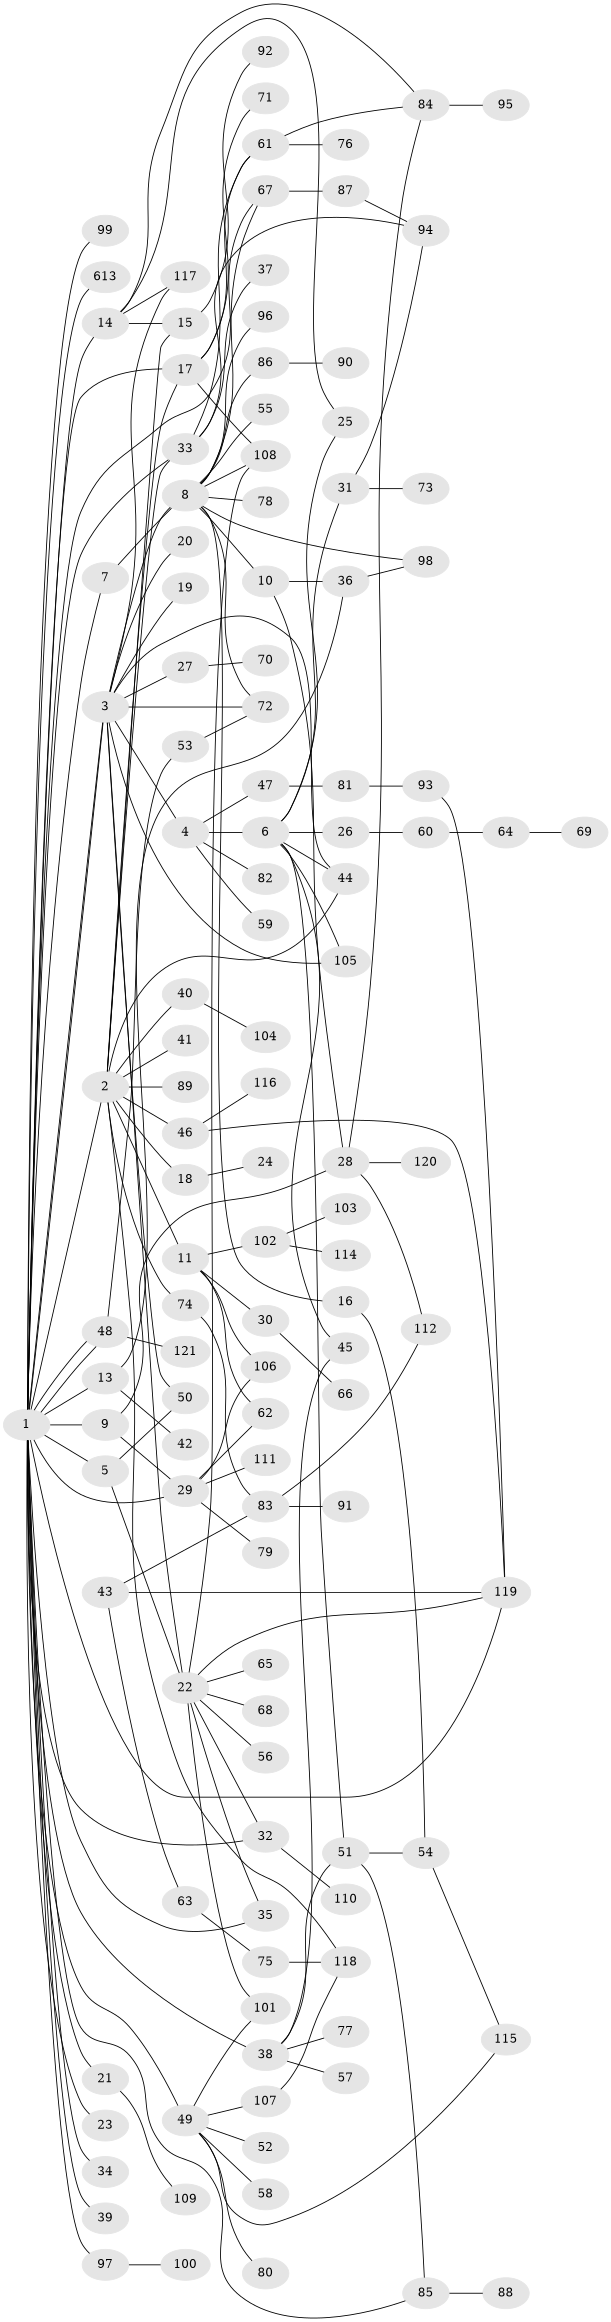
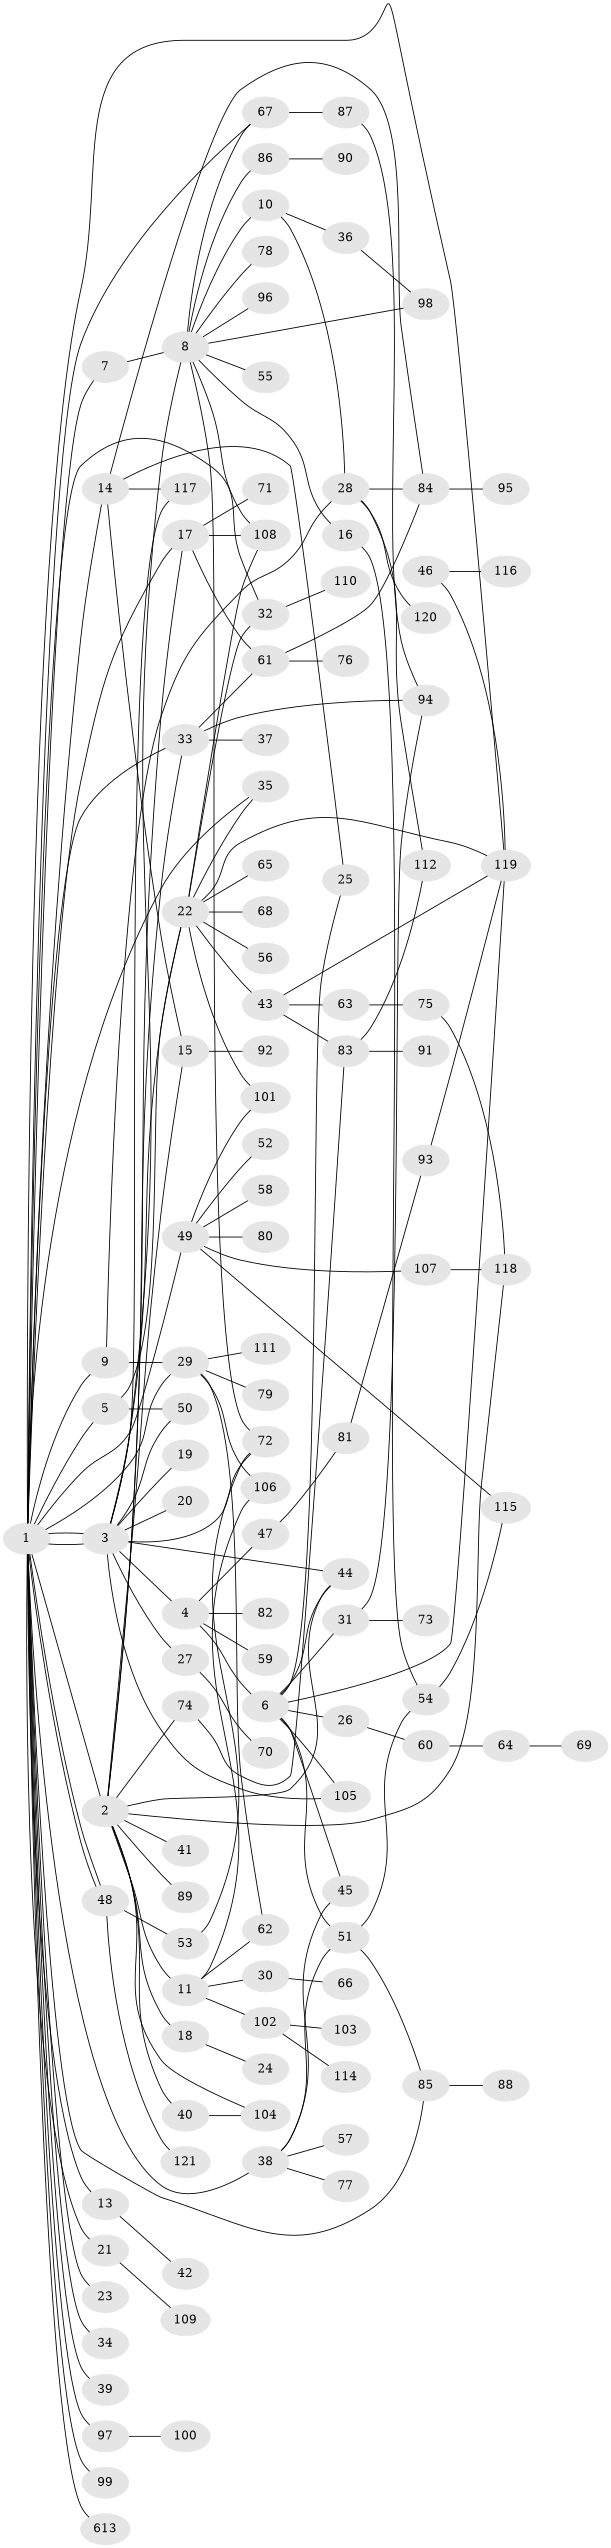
(153, 833) -> none
none -> (223, 960)
(149, 1112) -> (154, 2048)
none -> (474, 1350)
